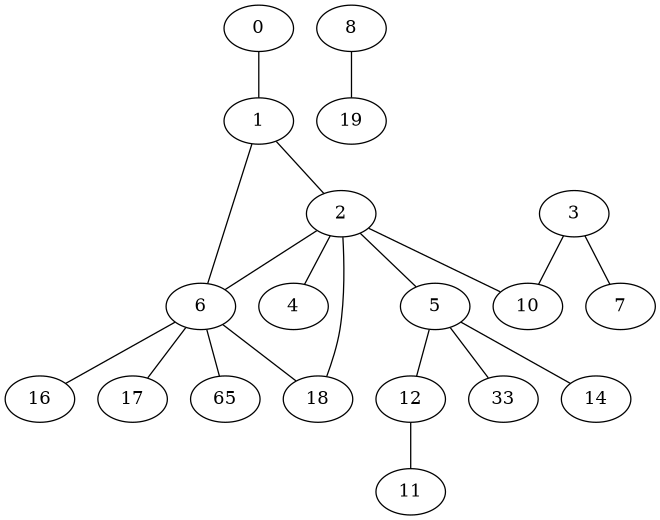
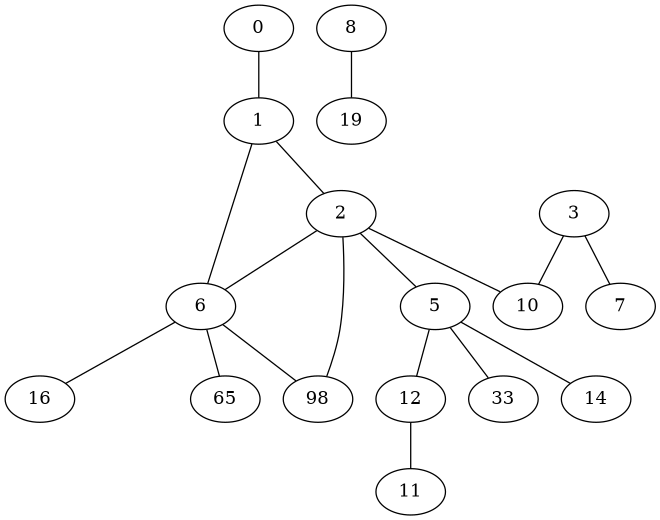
(294, 306) -> none
(133, 399) -> none
(318, 399) -> (318, 399)
